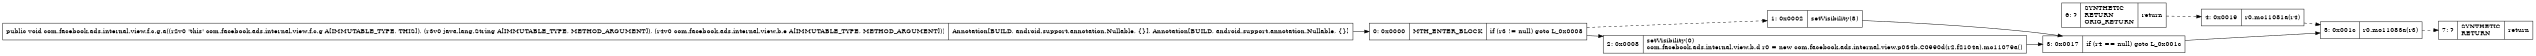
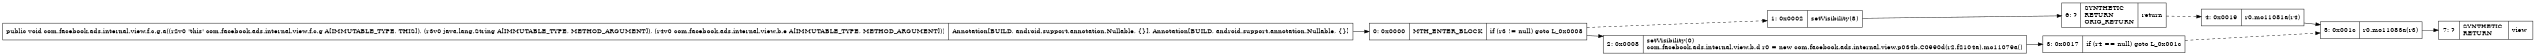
(2310, 24) -> (2310, 24)
(1960, 26) -> (1960, 17)
(2428, 30) -> (2428, 30)
(2519, 30) -> (2520, 30)
(2250, 37) -> (2250, 37)
